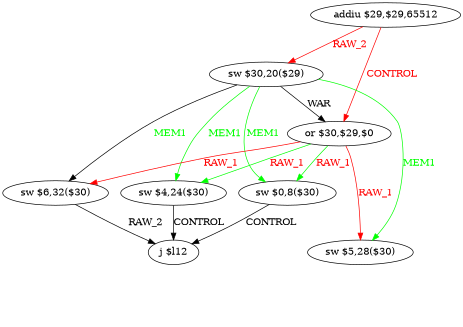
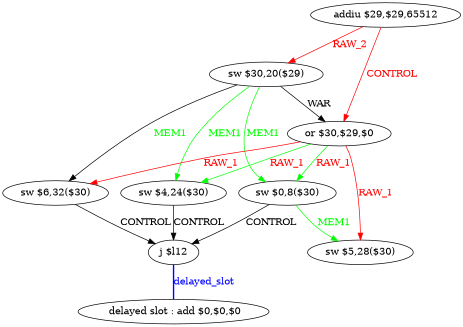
(401, 135) -> (312, 223)
(146, 223) -> (146, 223)
none -> (174, 312)
